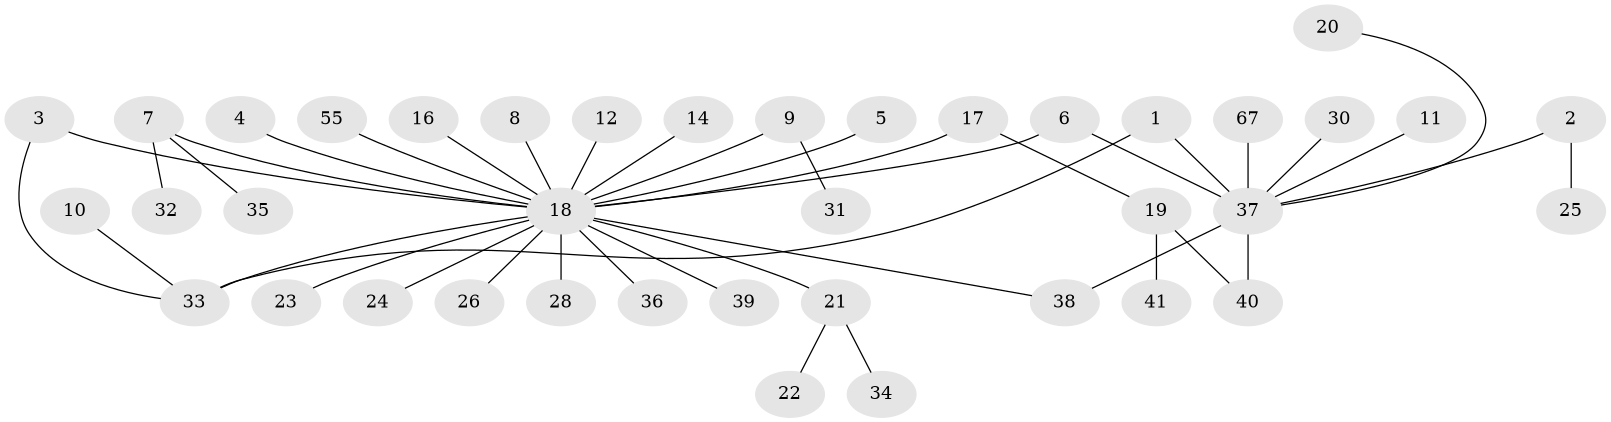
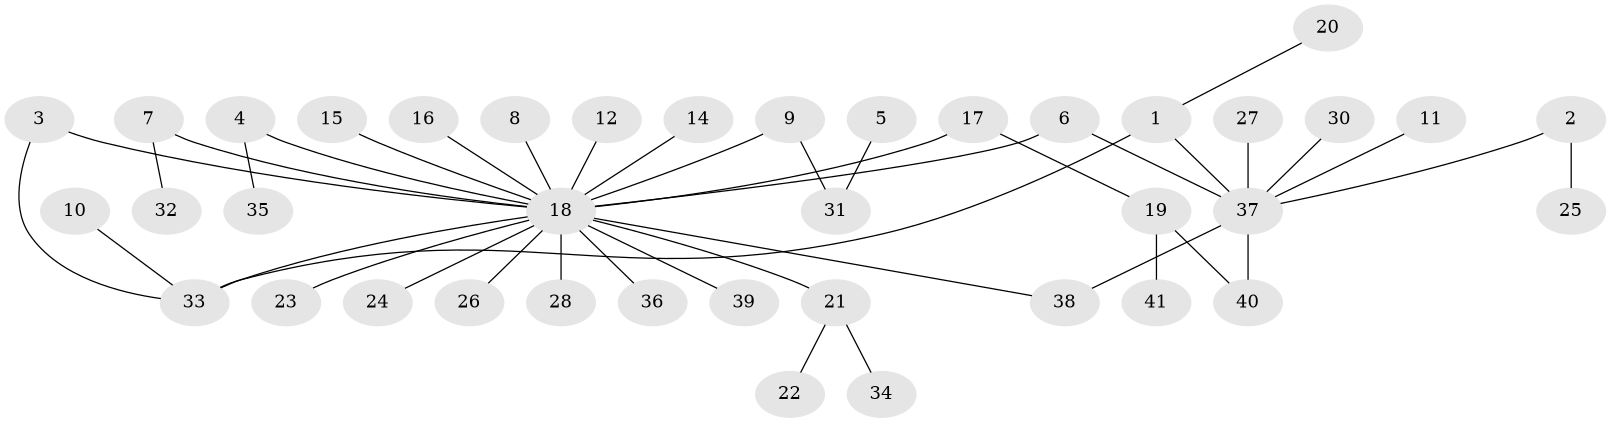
(332, 120) -> (332, 120)
(1248, 120) -> (1248, 120)
(1476, 144) -> (1242, 74)
(214, 174) -> (249, 165)
(726, 175) -> (859, 165)
